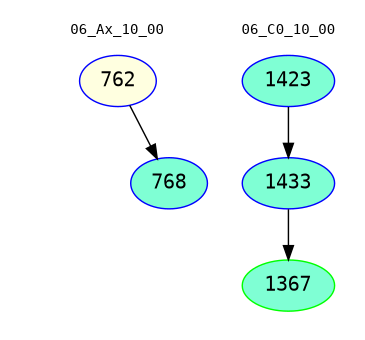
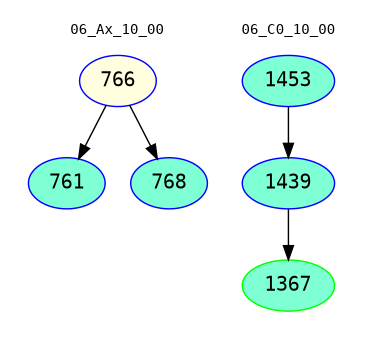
(118, 81) -> (118, 81)
(288, 81) -> (288, 81)
none -> (67, 183)
(288, 183) -> (288, 183)
